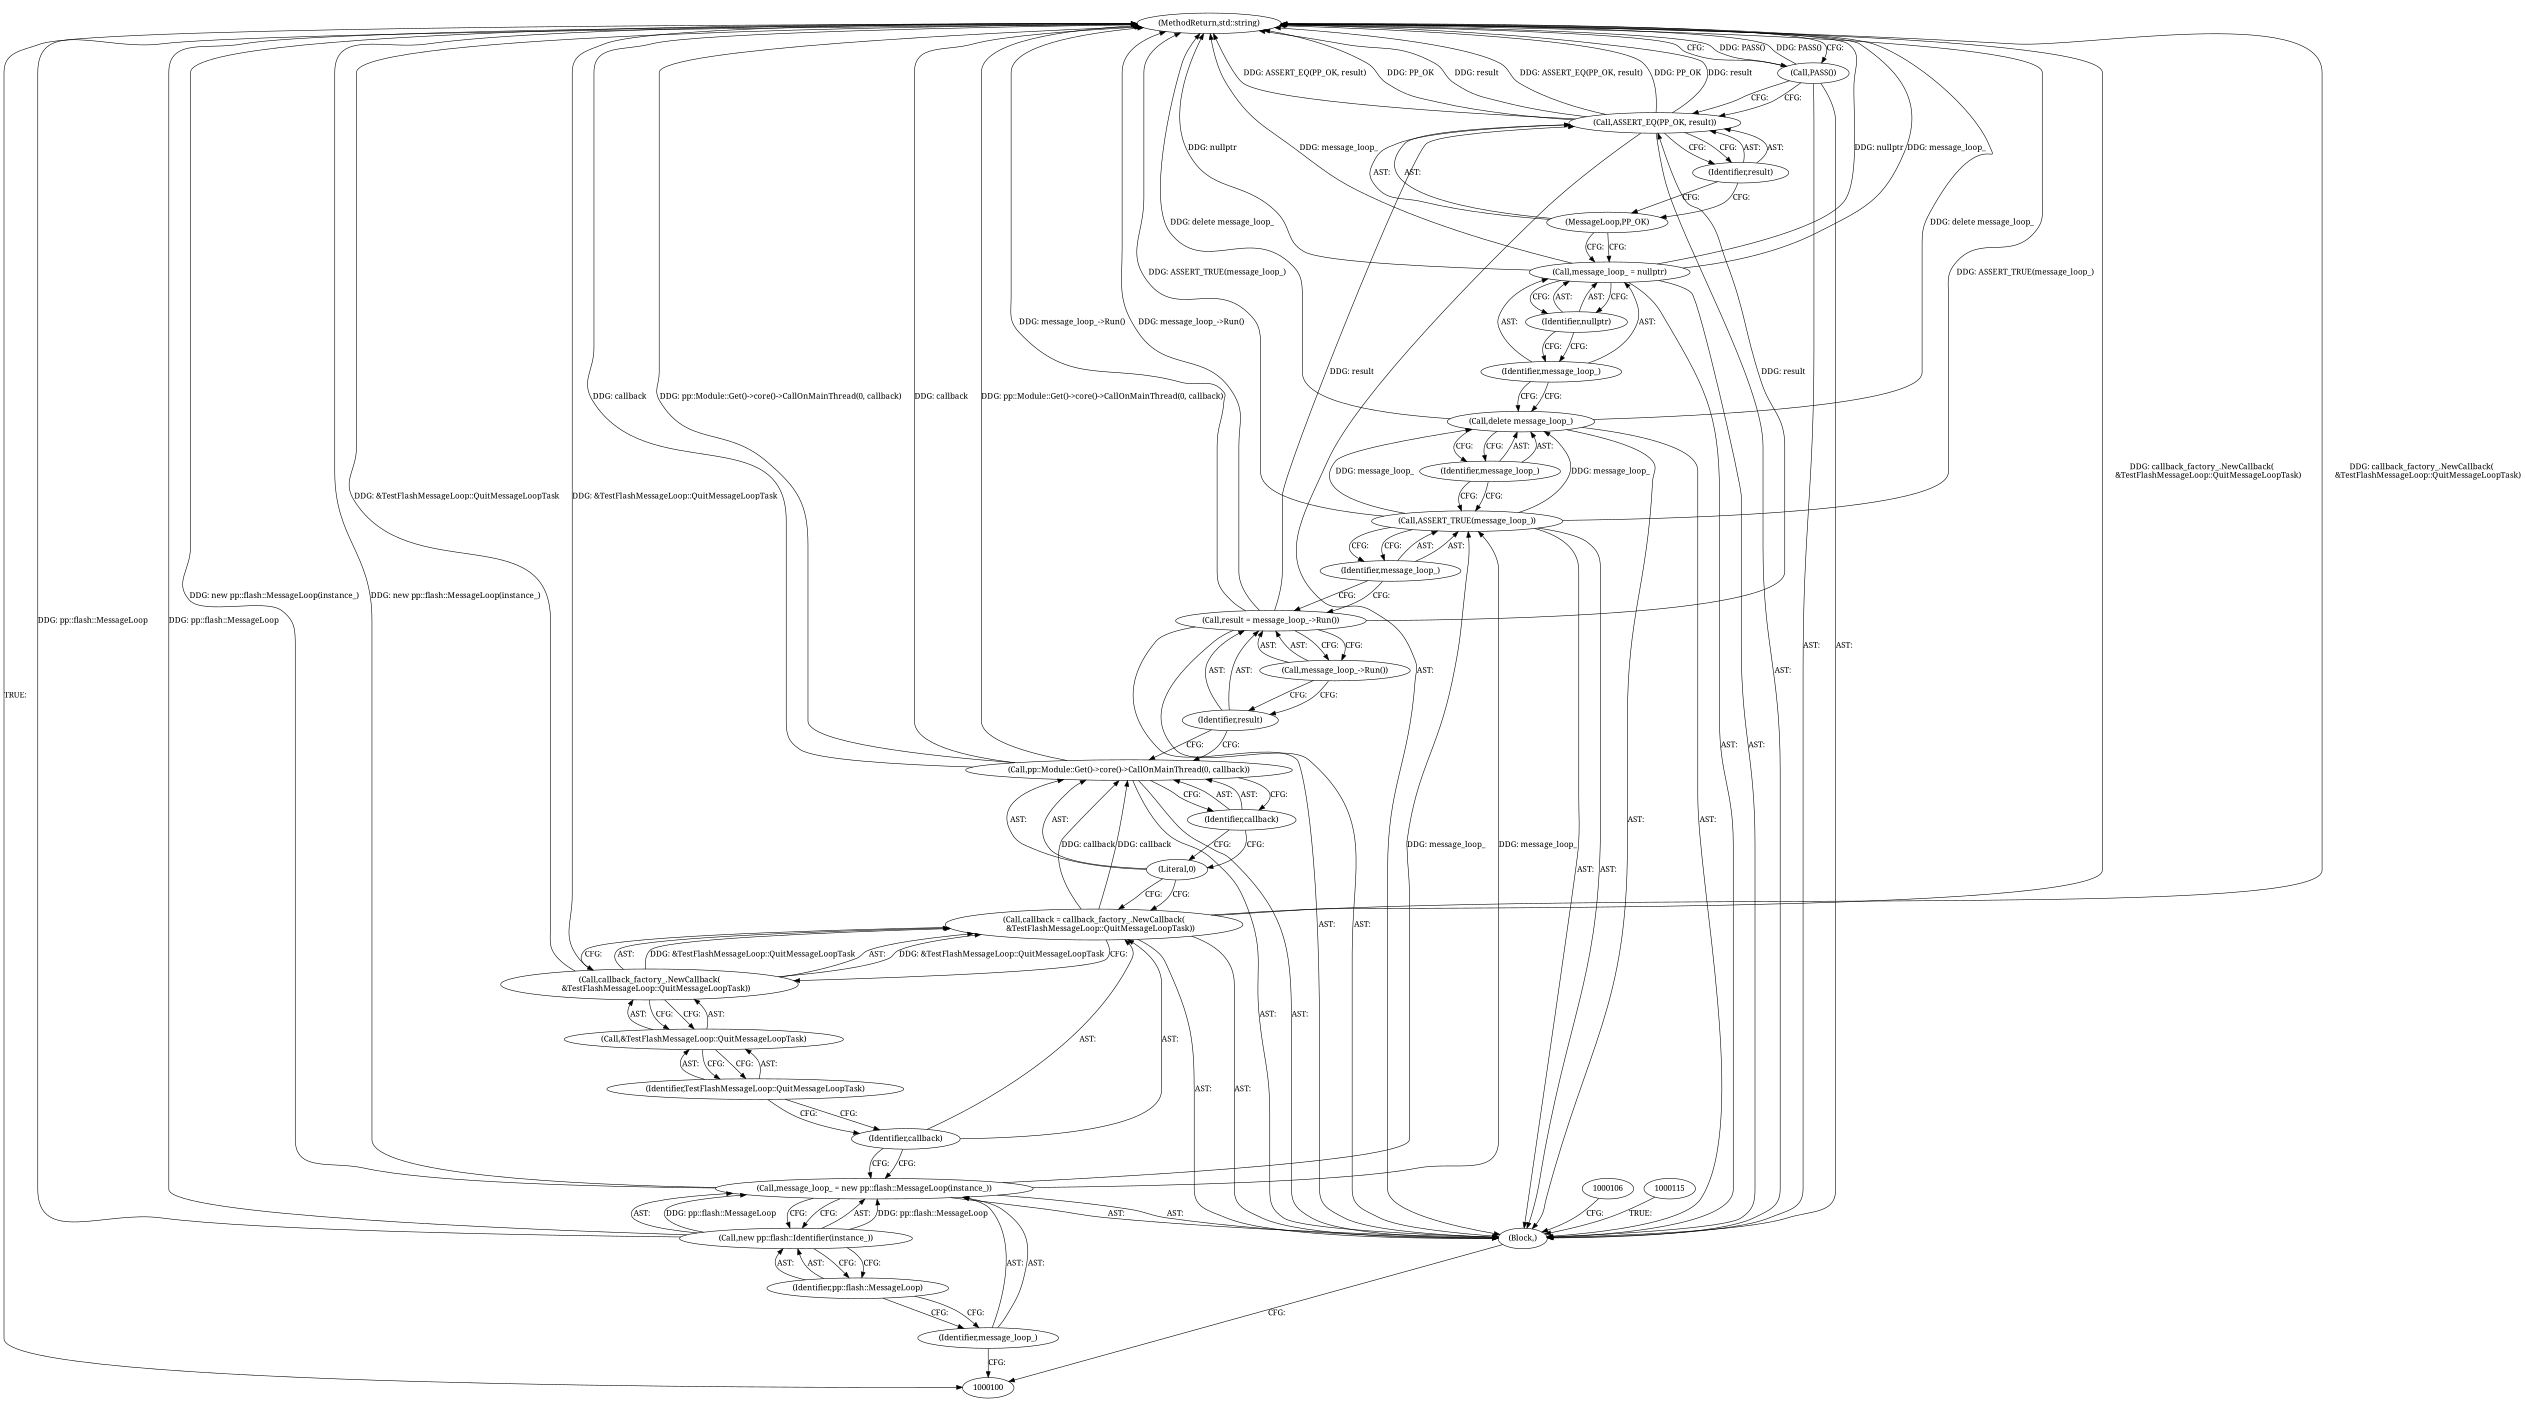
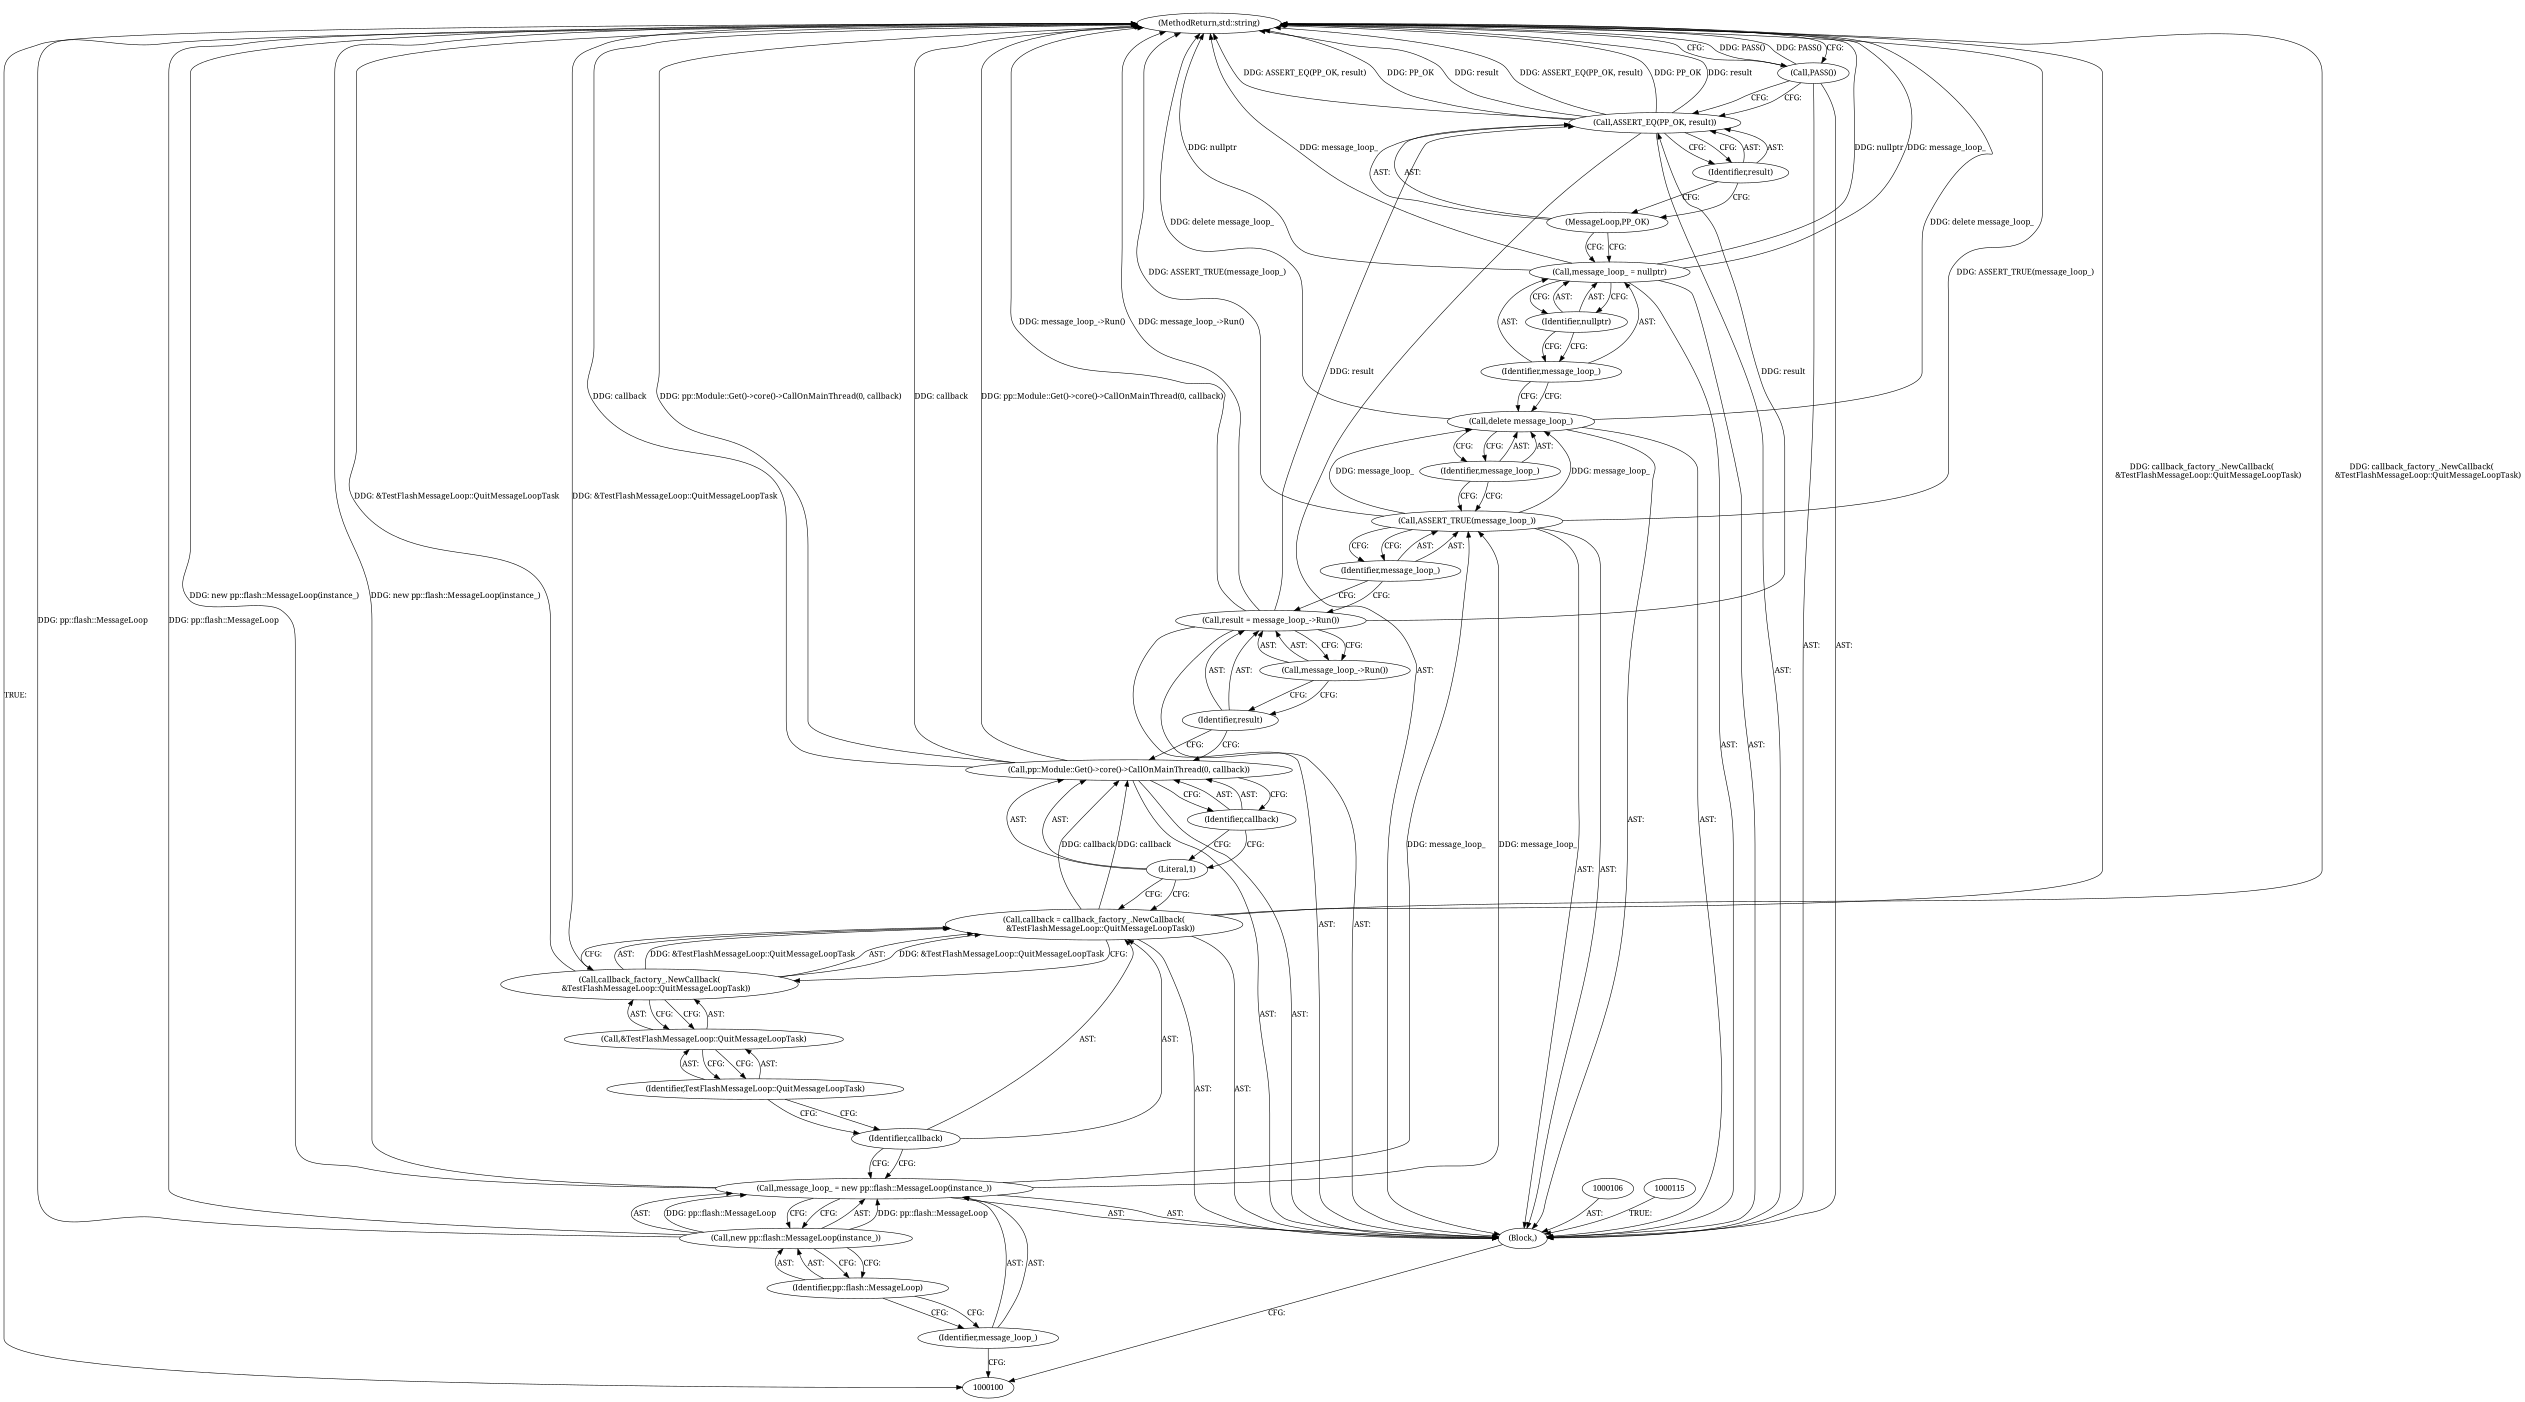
(1177, 870) -> (1177, 870)
(1596, 1214) -> (1596, 1214)
(796, 1238) -> (796, 1238)
